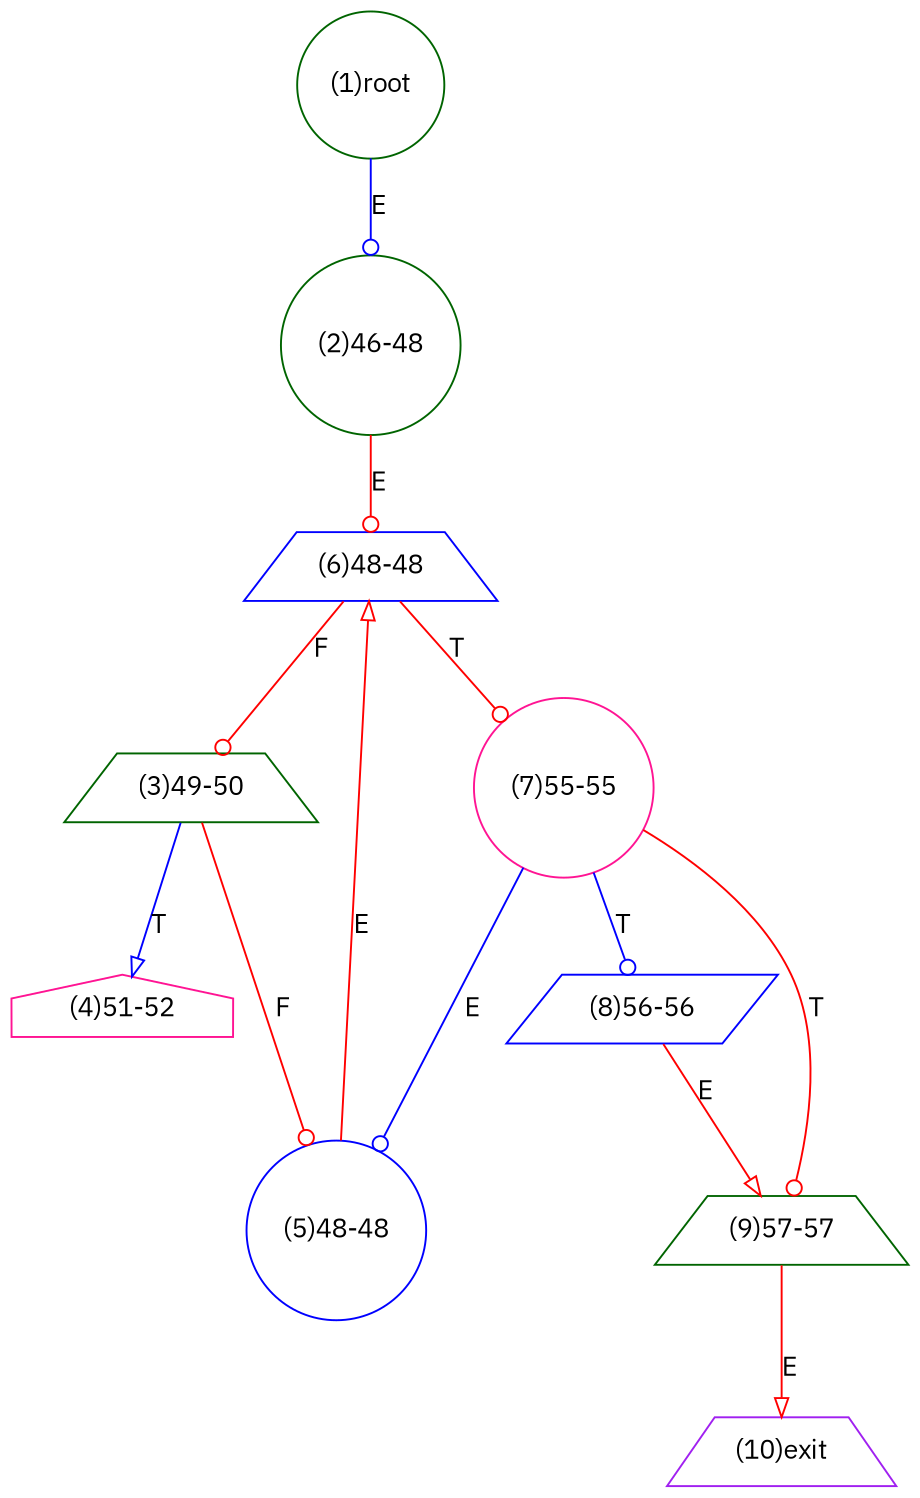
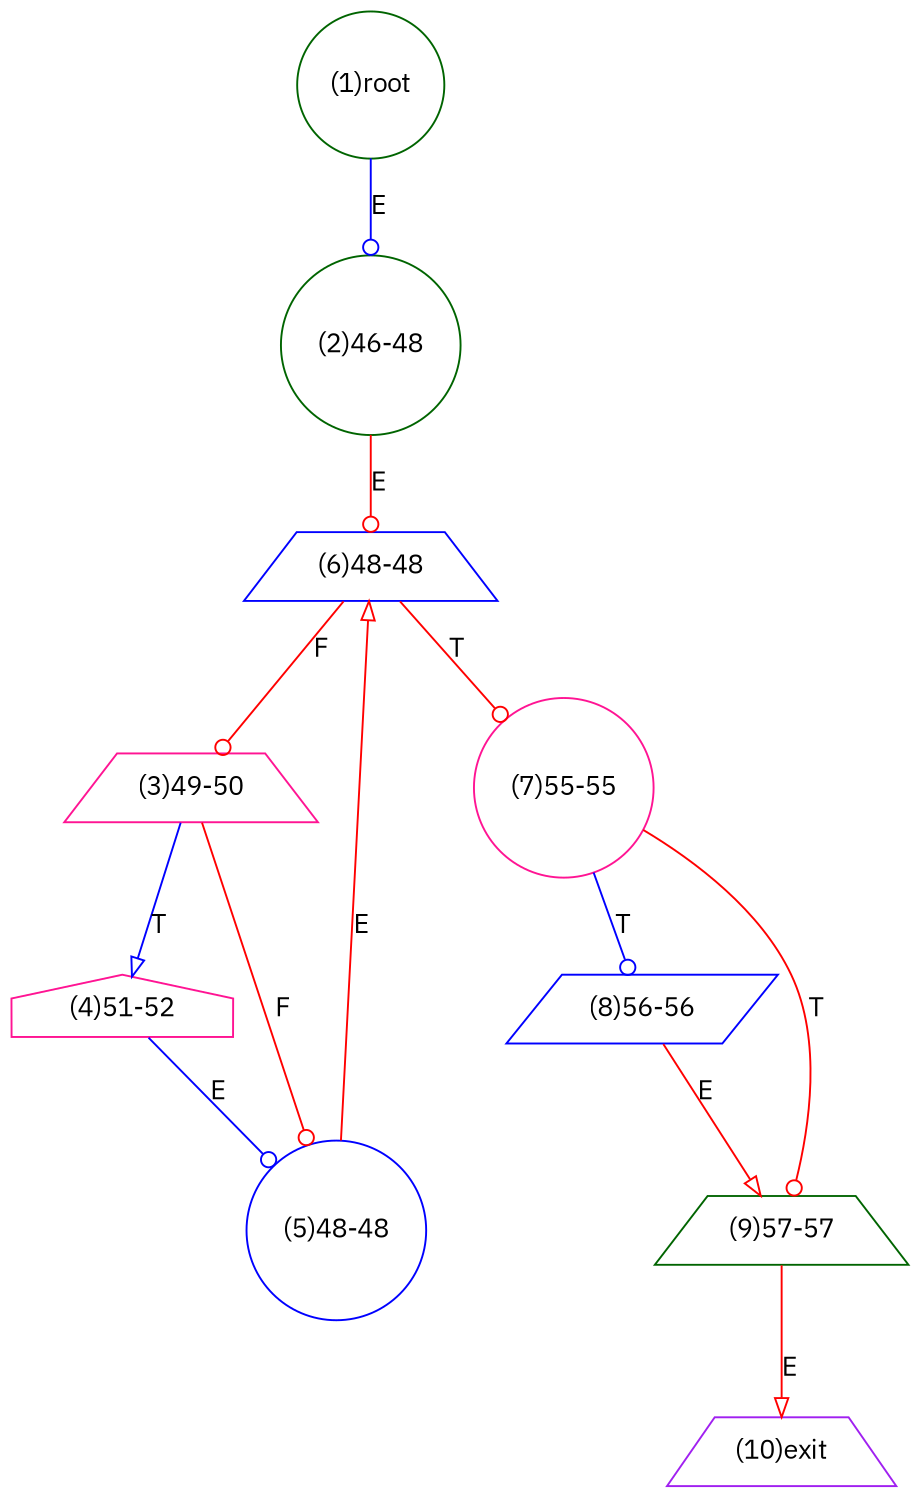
(191, 788) -> (191, 788)
(454, 1002) -> (206, 1096)
